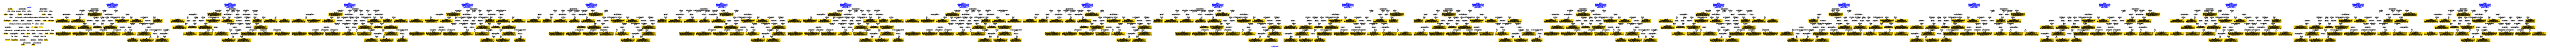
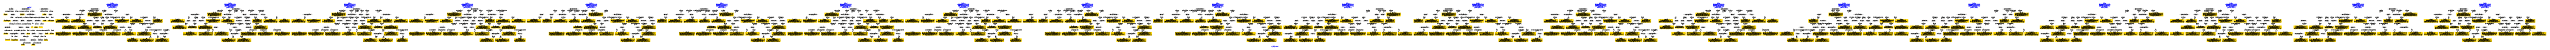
(10, 9) -> (11, 9)
(9, 11) -> (9, 11)
